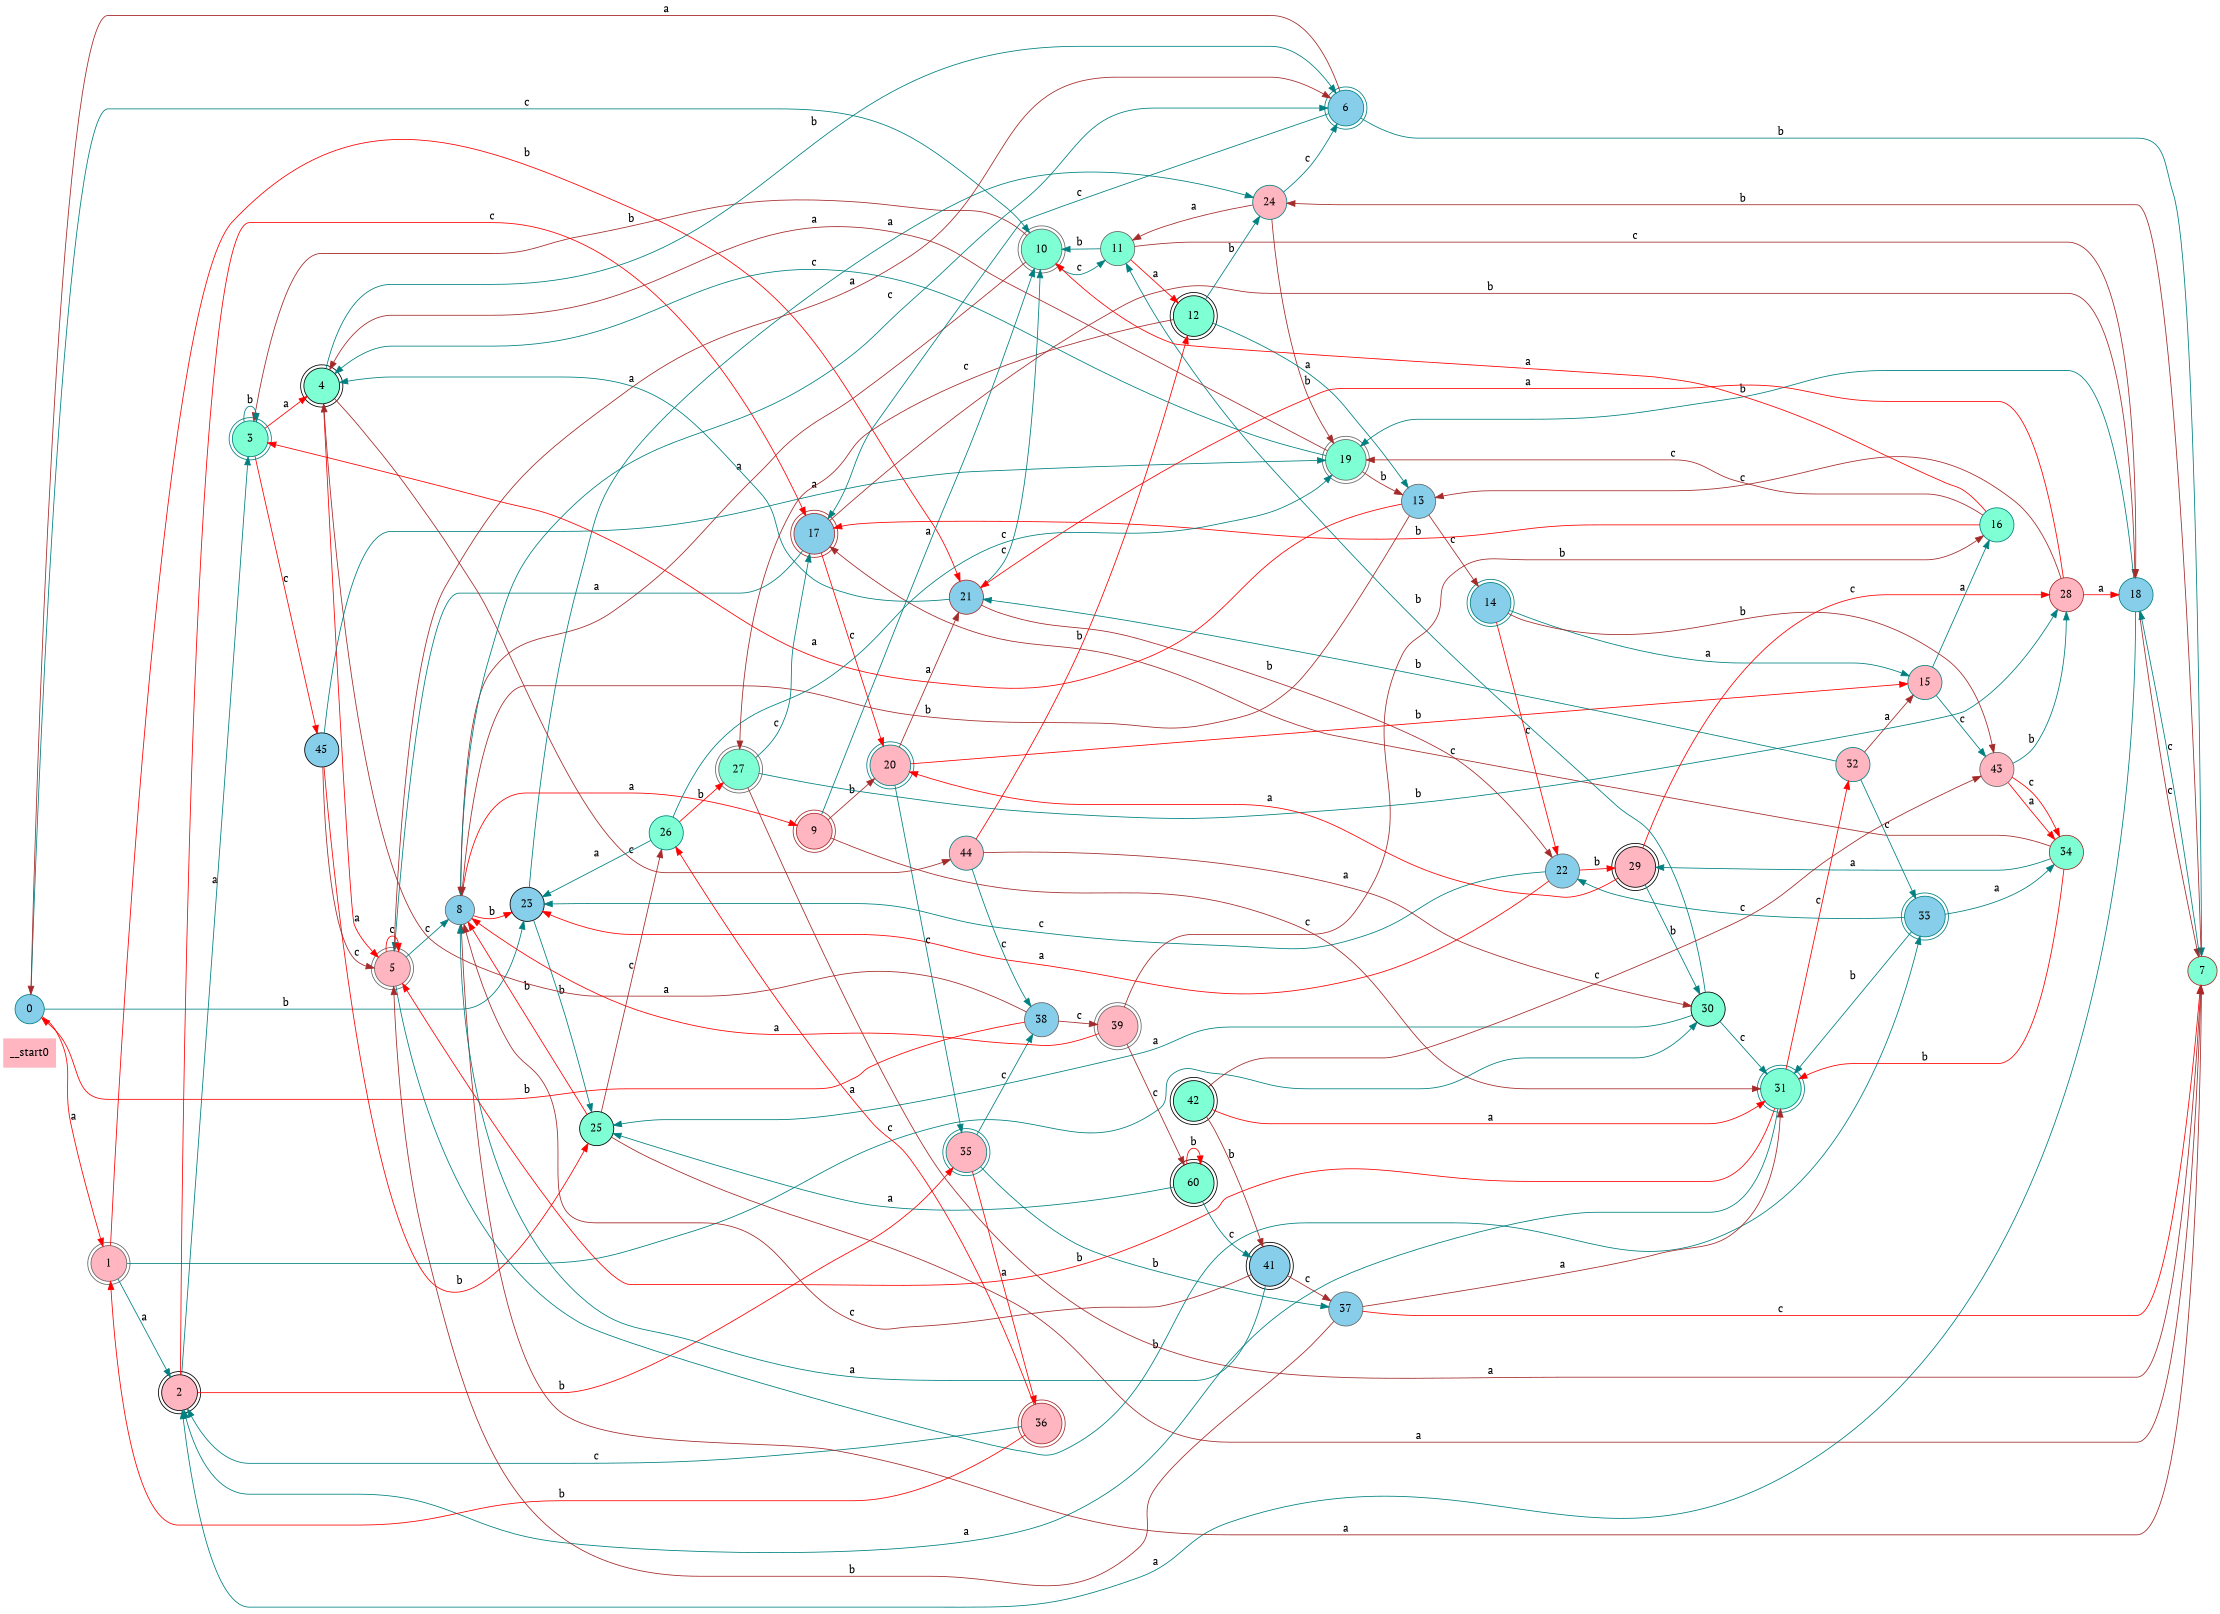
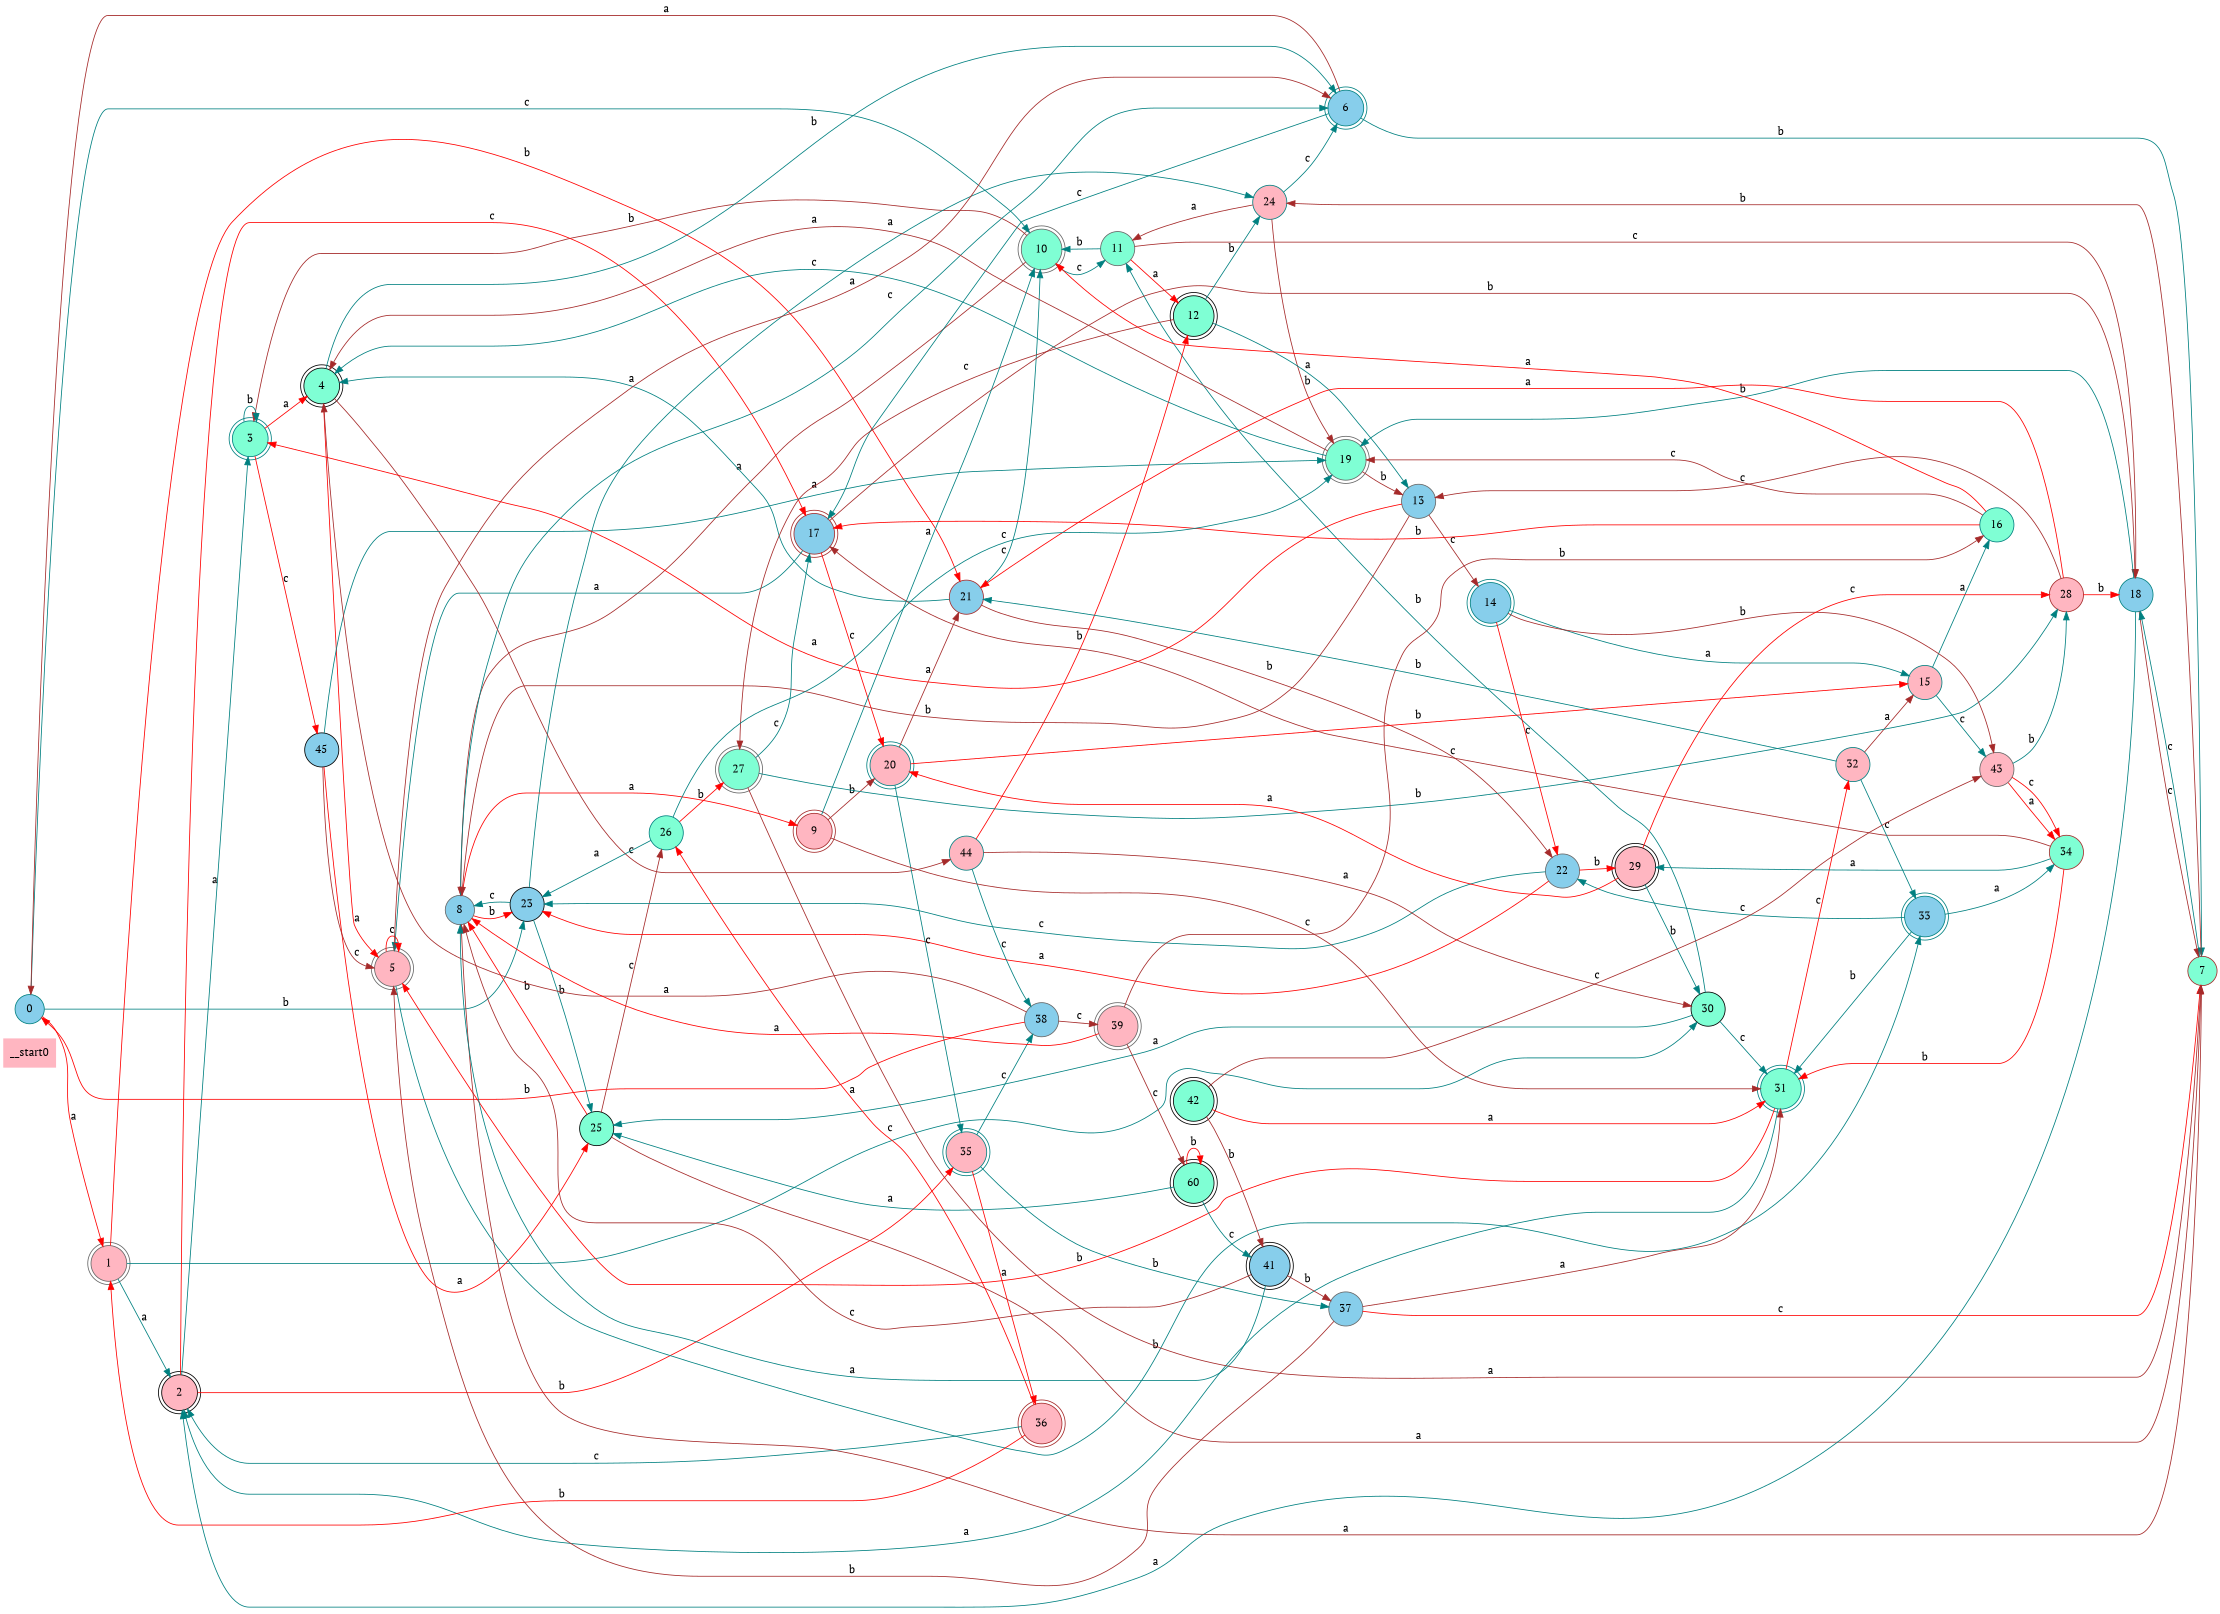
(2101, 589) -> (2101, 589)
(424, 941) -> (496, 902)
(1308, 1279) -> (1308, 1279)
(460, 1281) -> (460, 1281)
